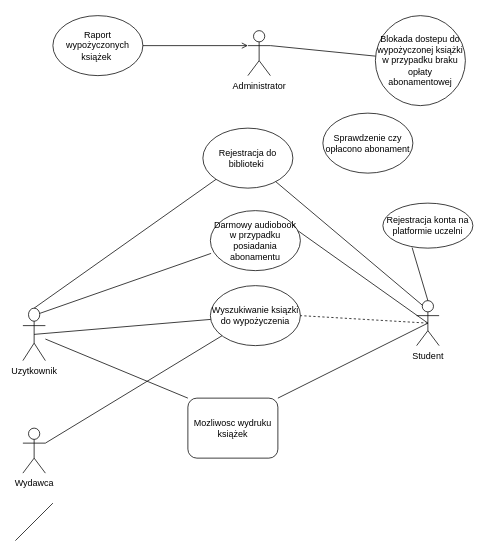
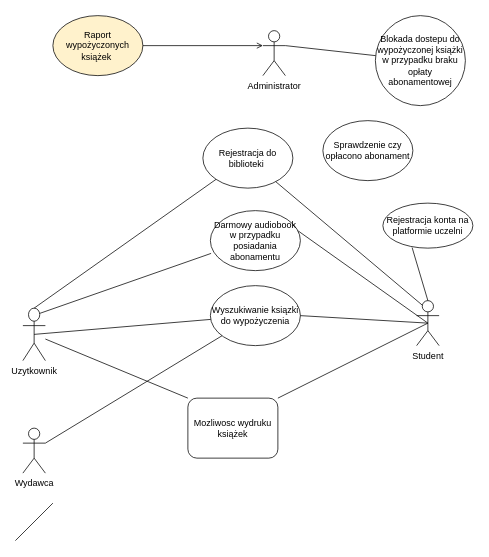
(98, 45) -> (98, 45)
(259, 53) -> (274, 53)
(368, 143) -> (368, 150)
(362, 319) -> (362, 319)
